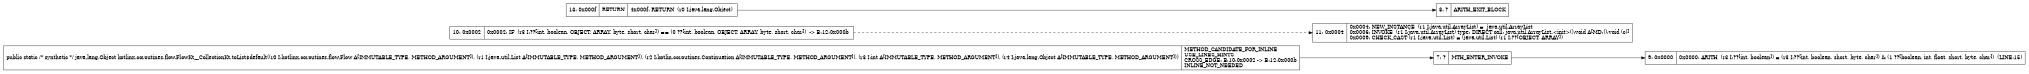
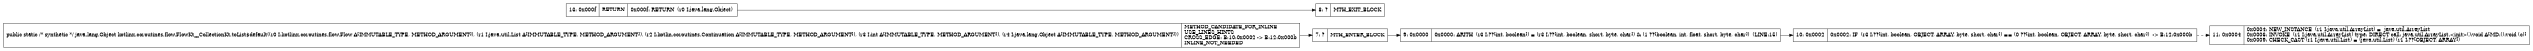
(682, 10) -> (682, 10)
(1480, 10) -> (1358, 10)
none -> (1785, 35)
(1480, 58) -> (1358, 35)
